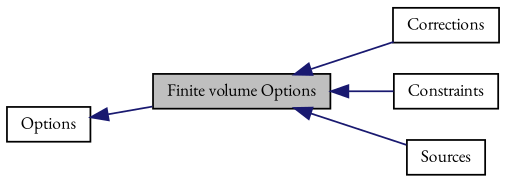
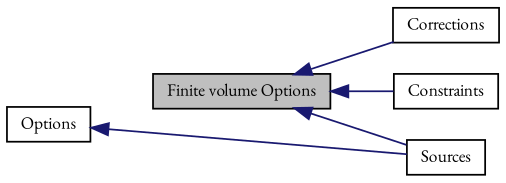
(130, 110) -> (258, 142)
